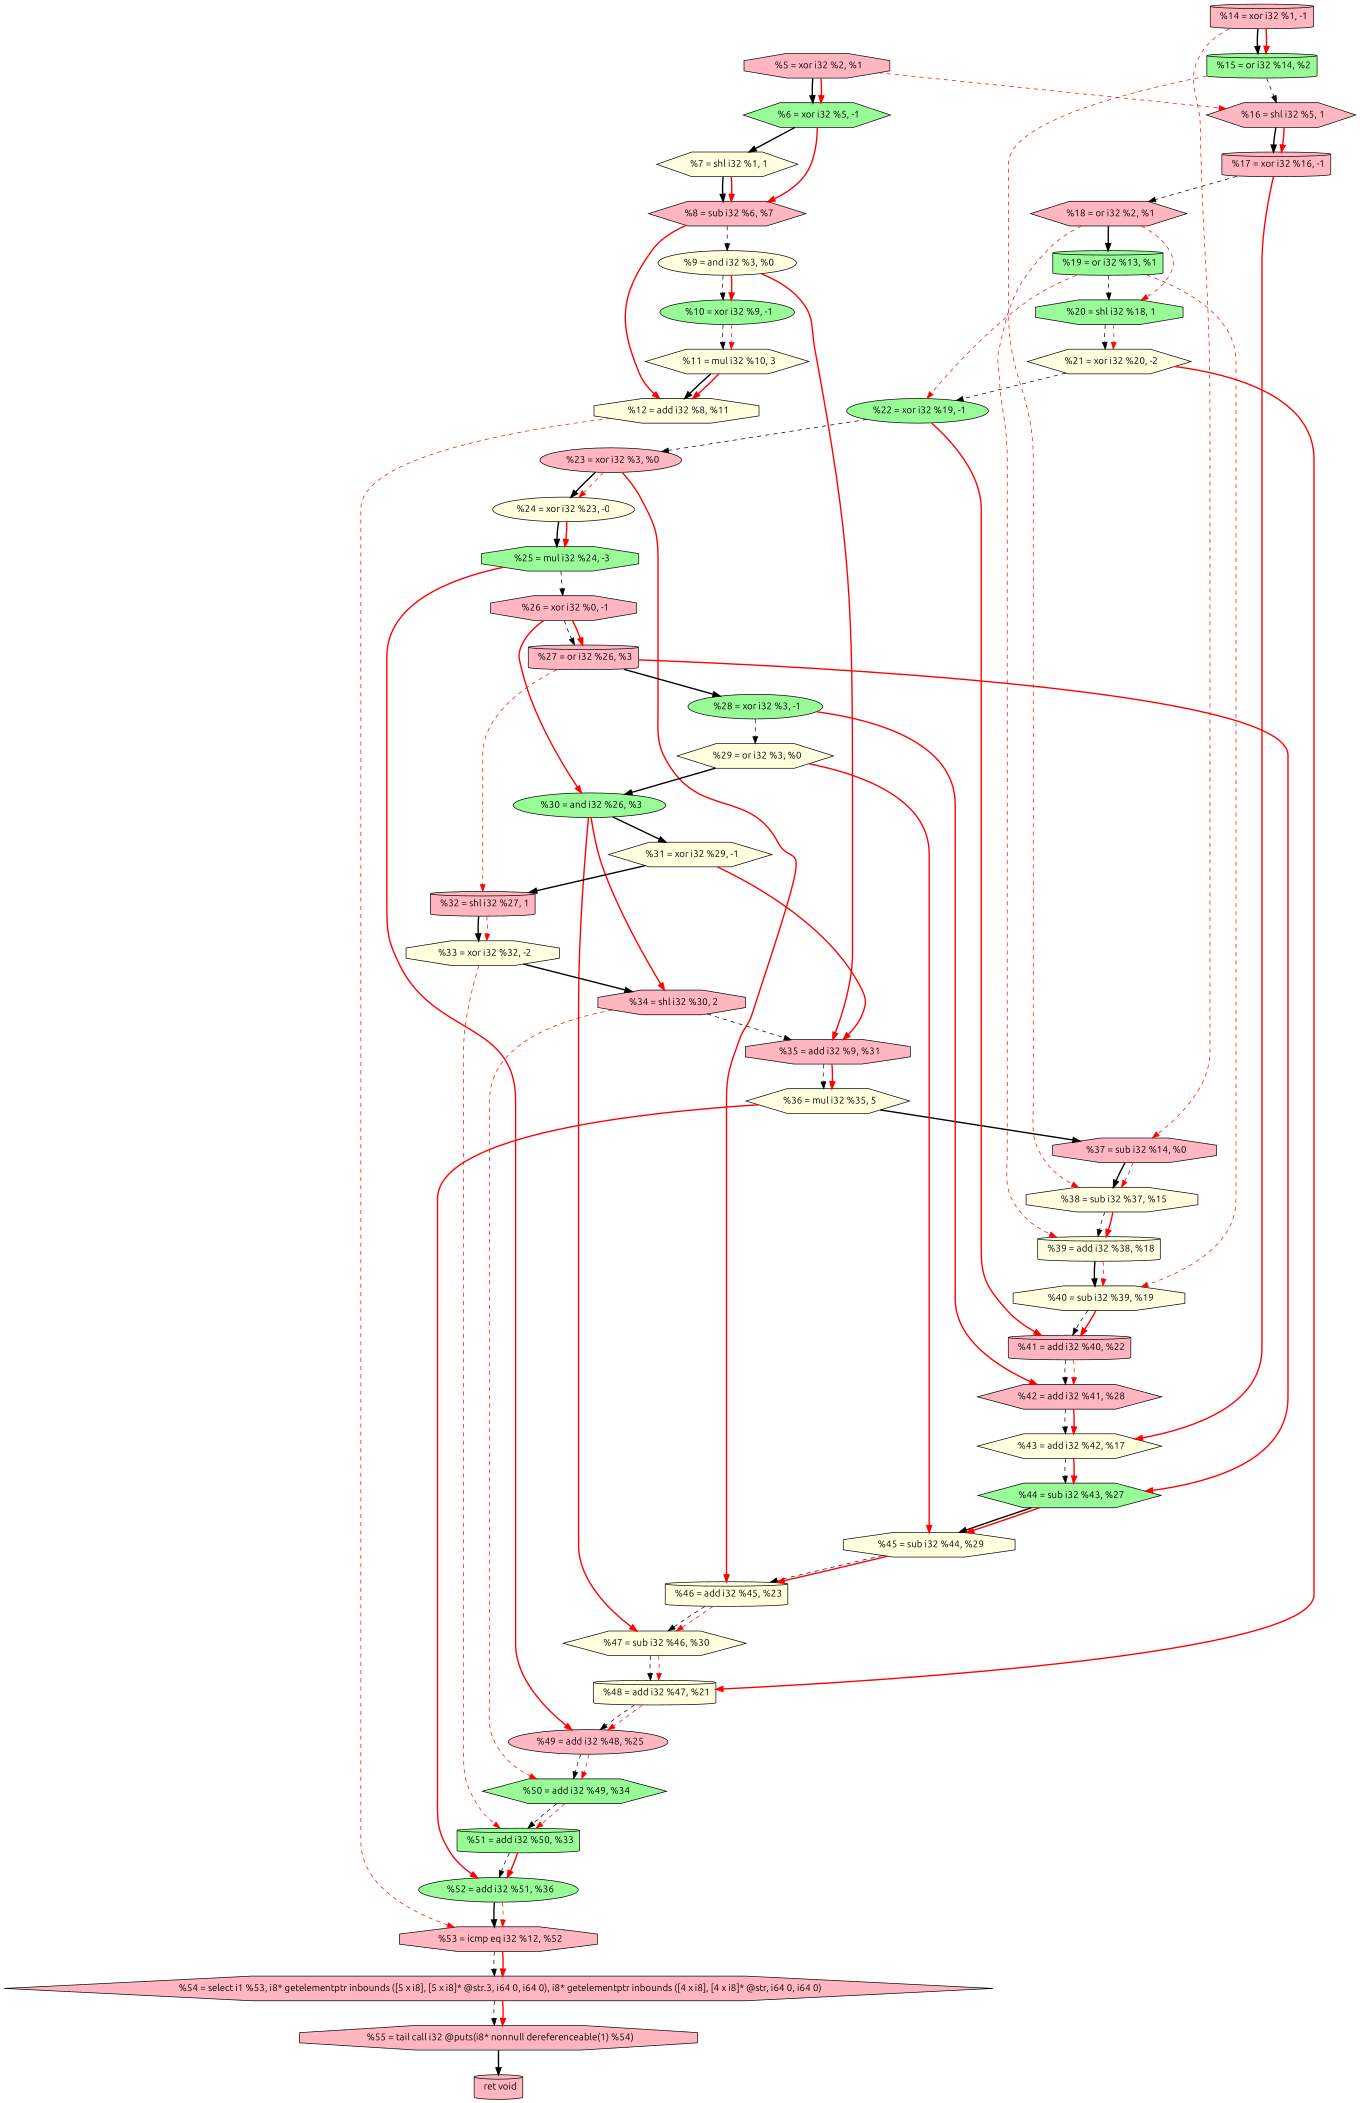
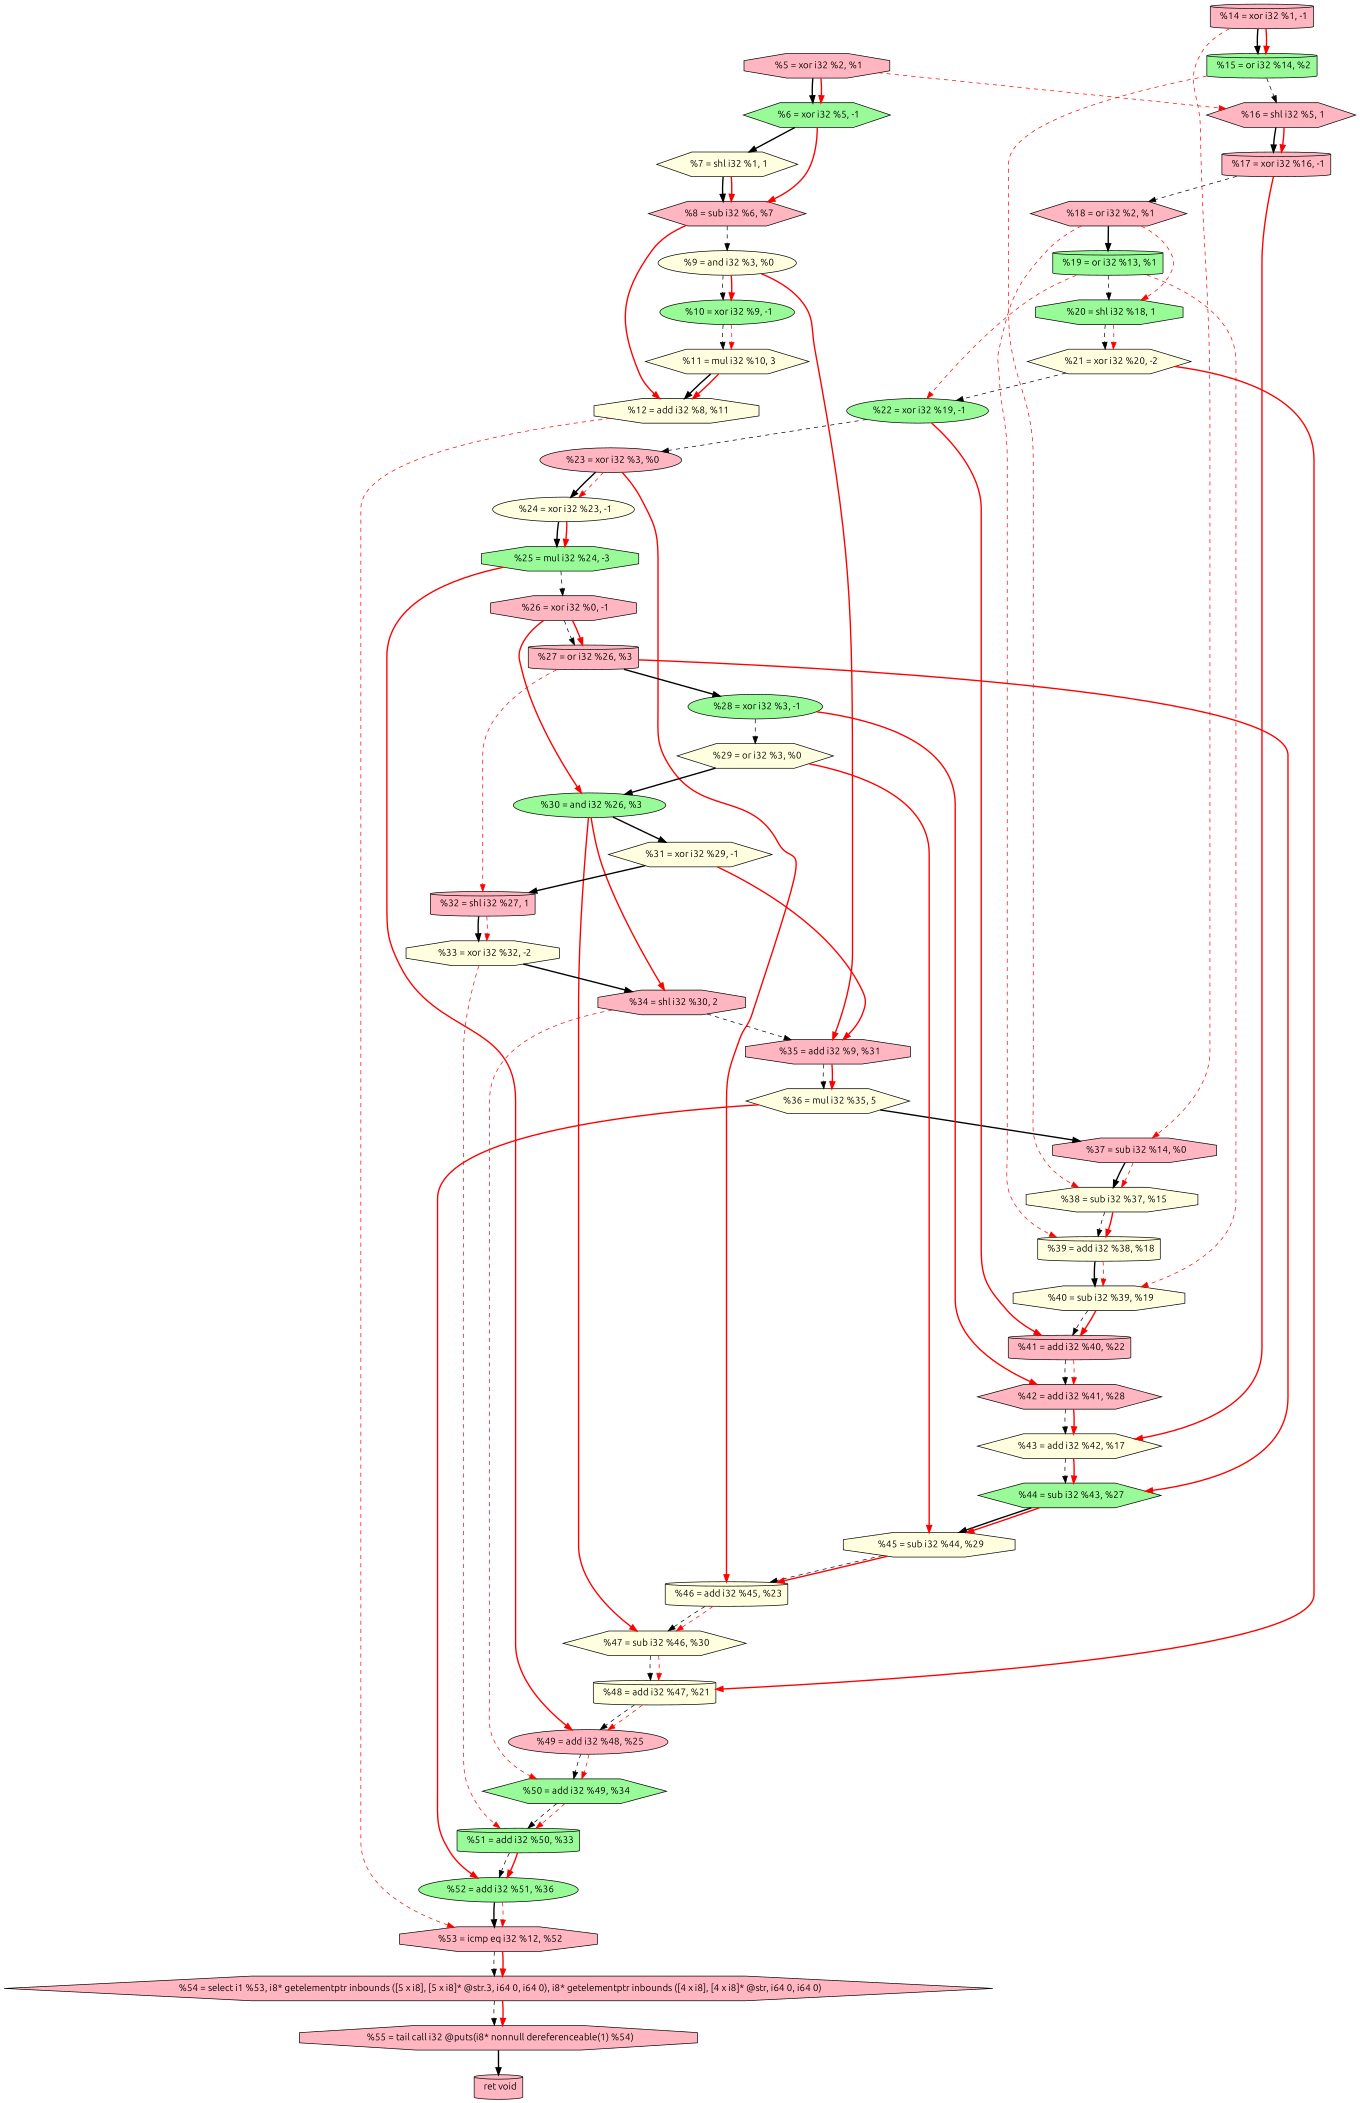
(564, 509) -> (564, 509)
